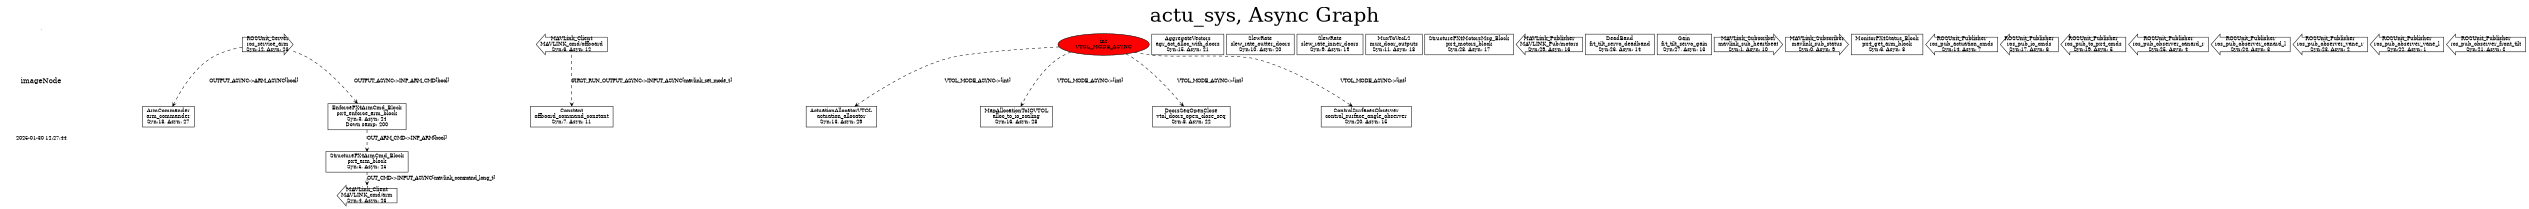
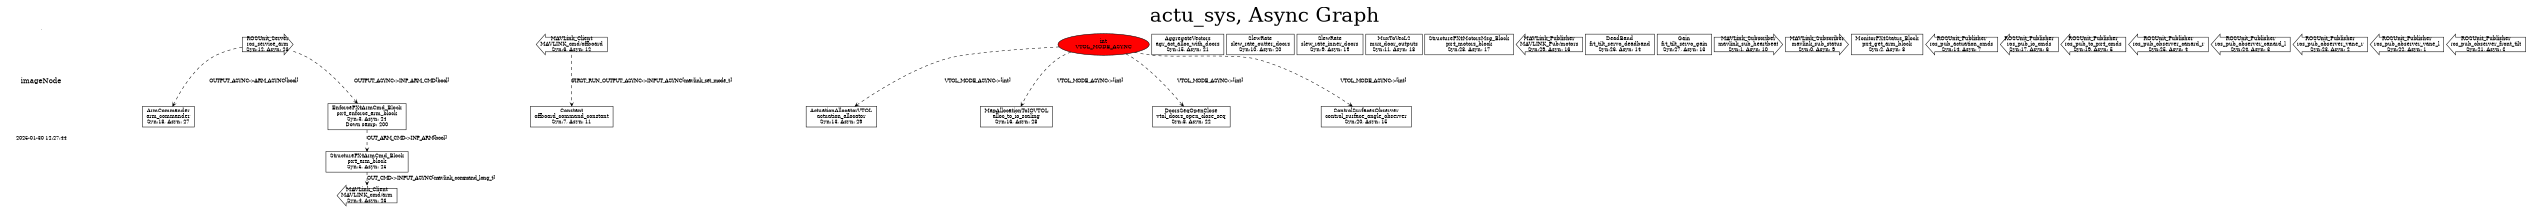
(1887, 44) -> (1887, 44)
